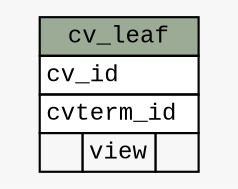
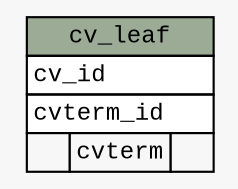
(119, 151) -> (120, 151)
